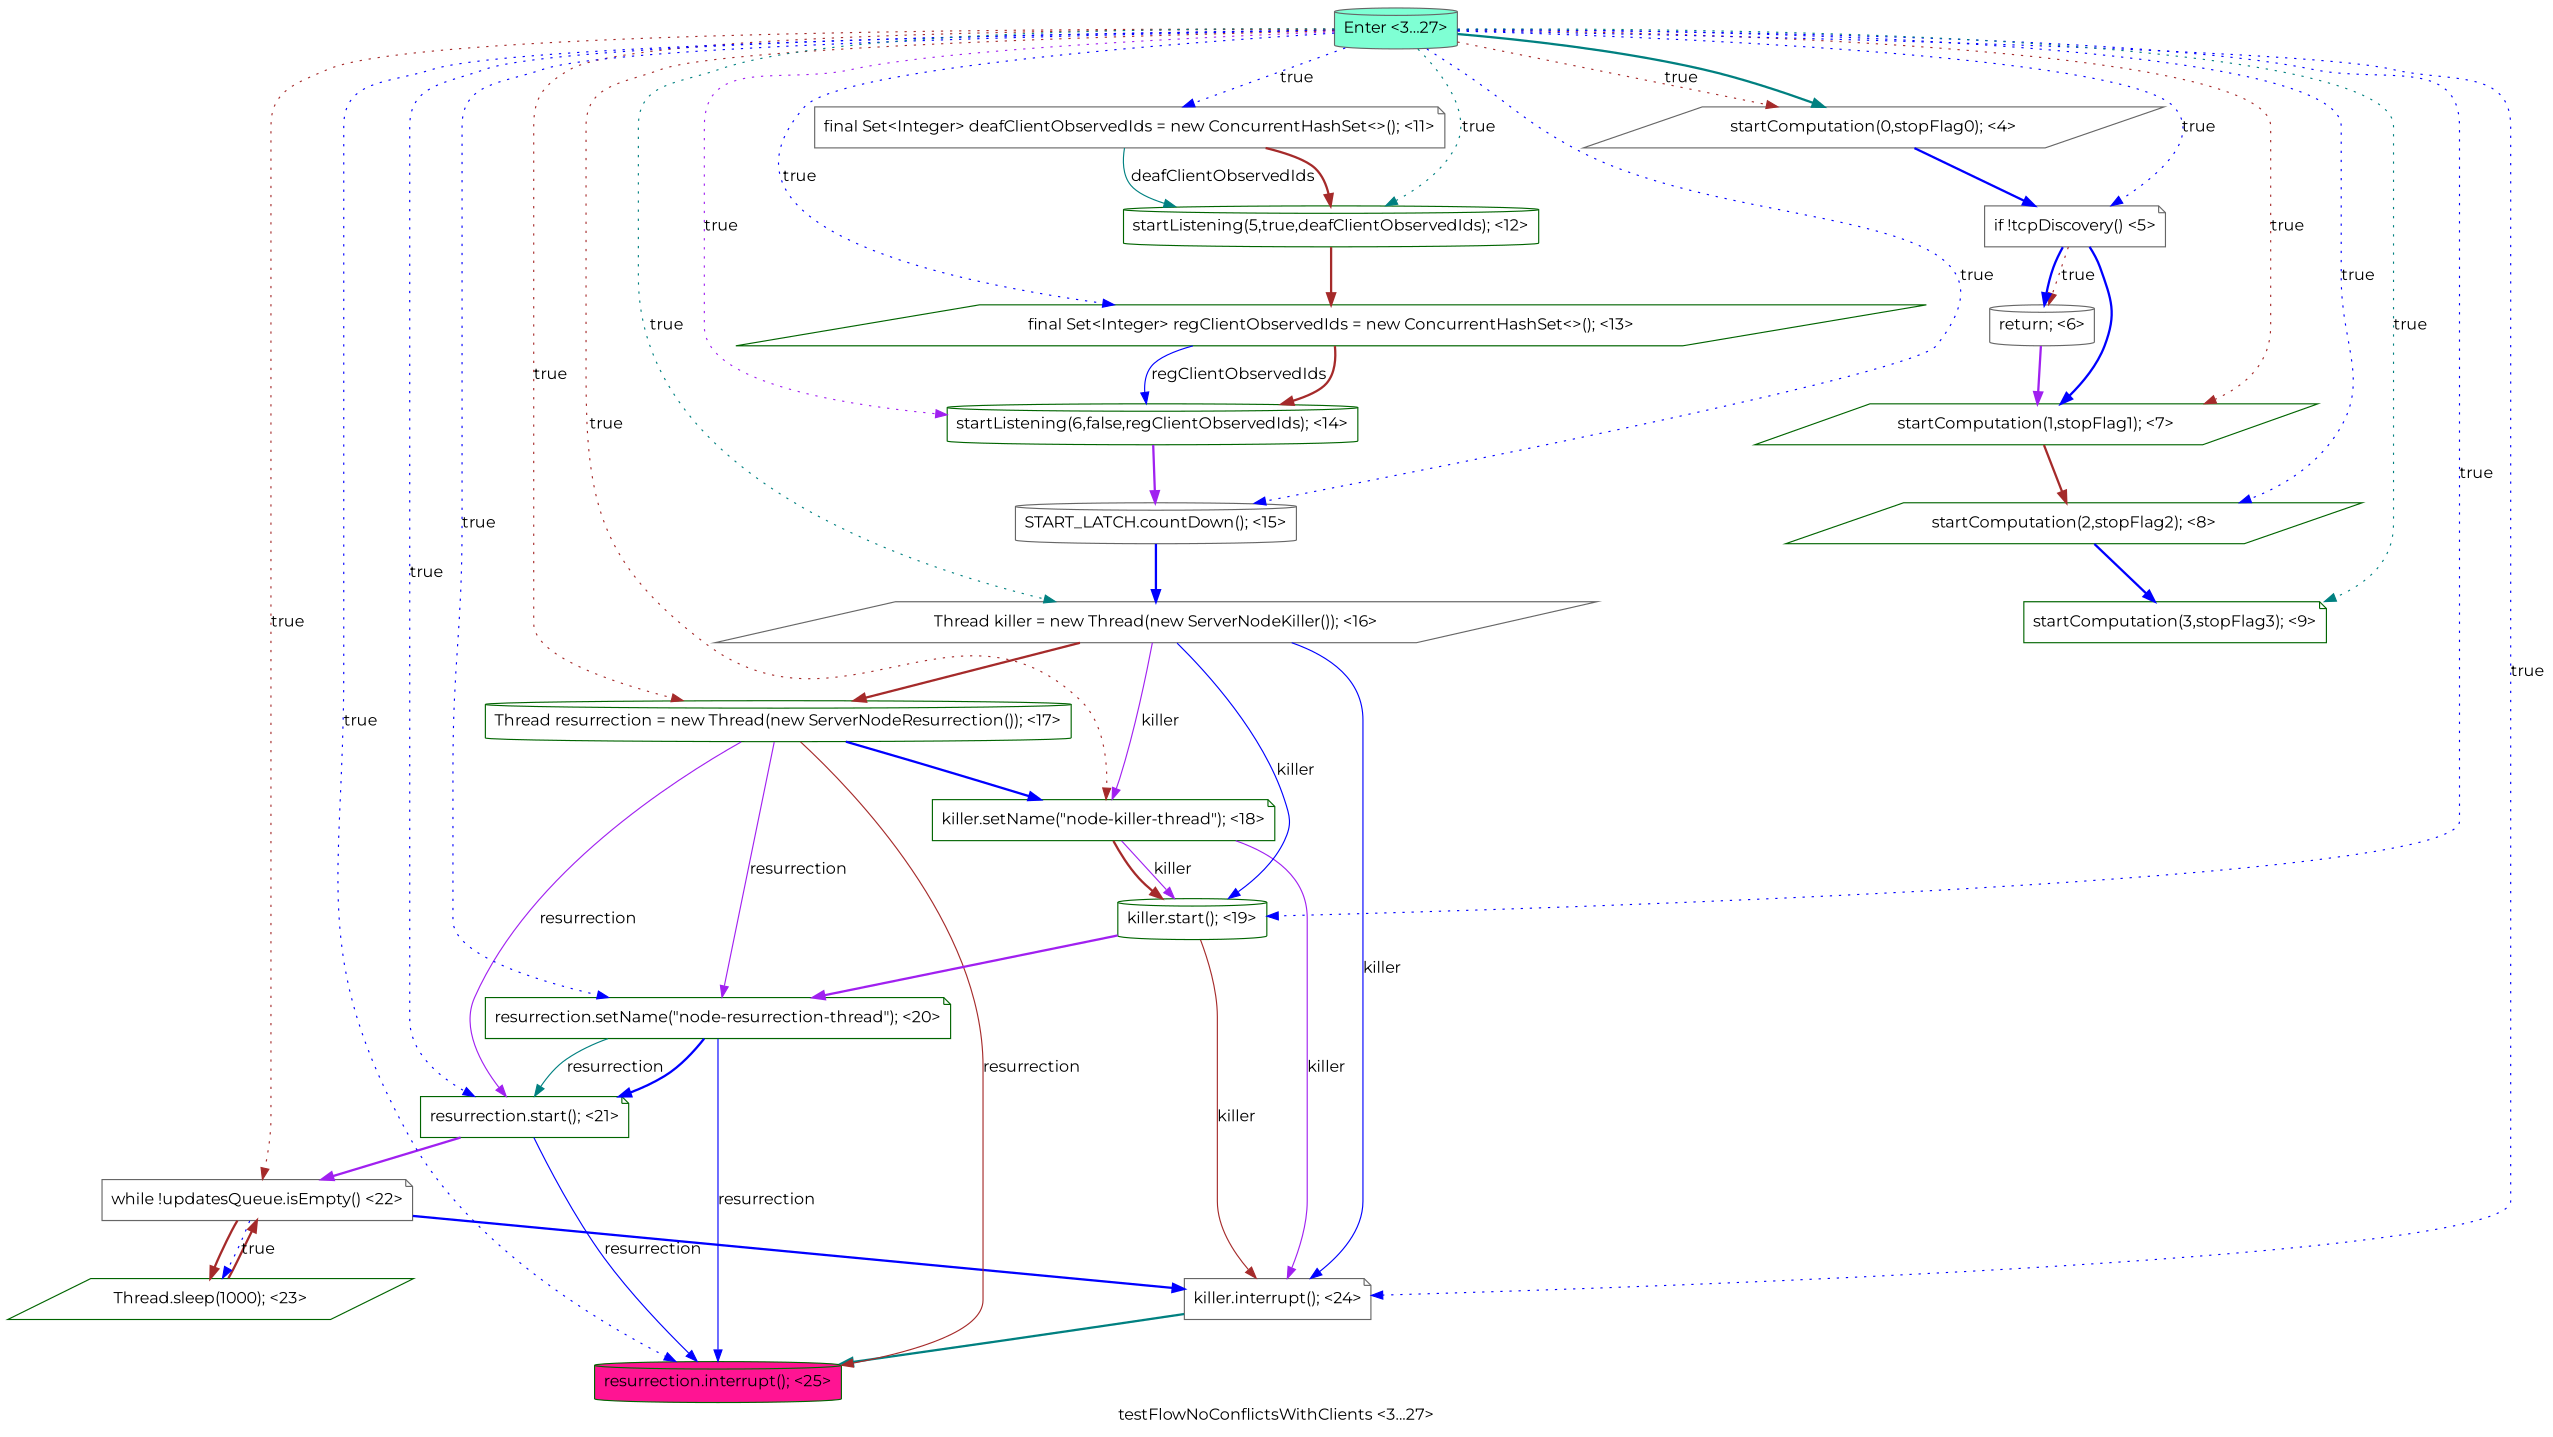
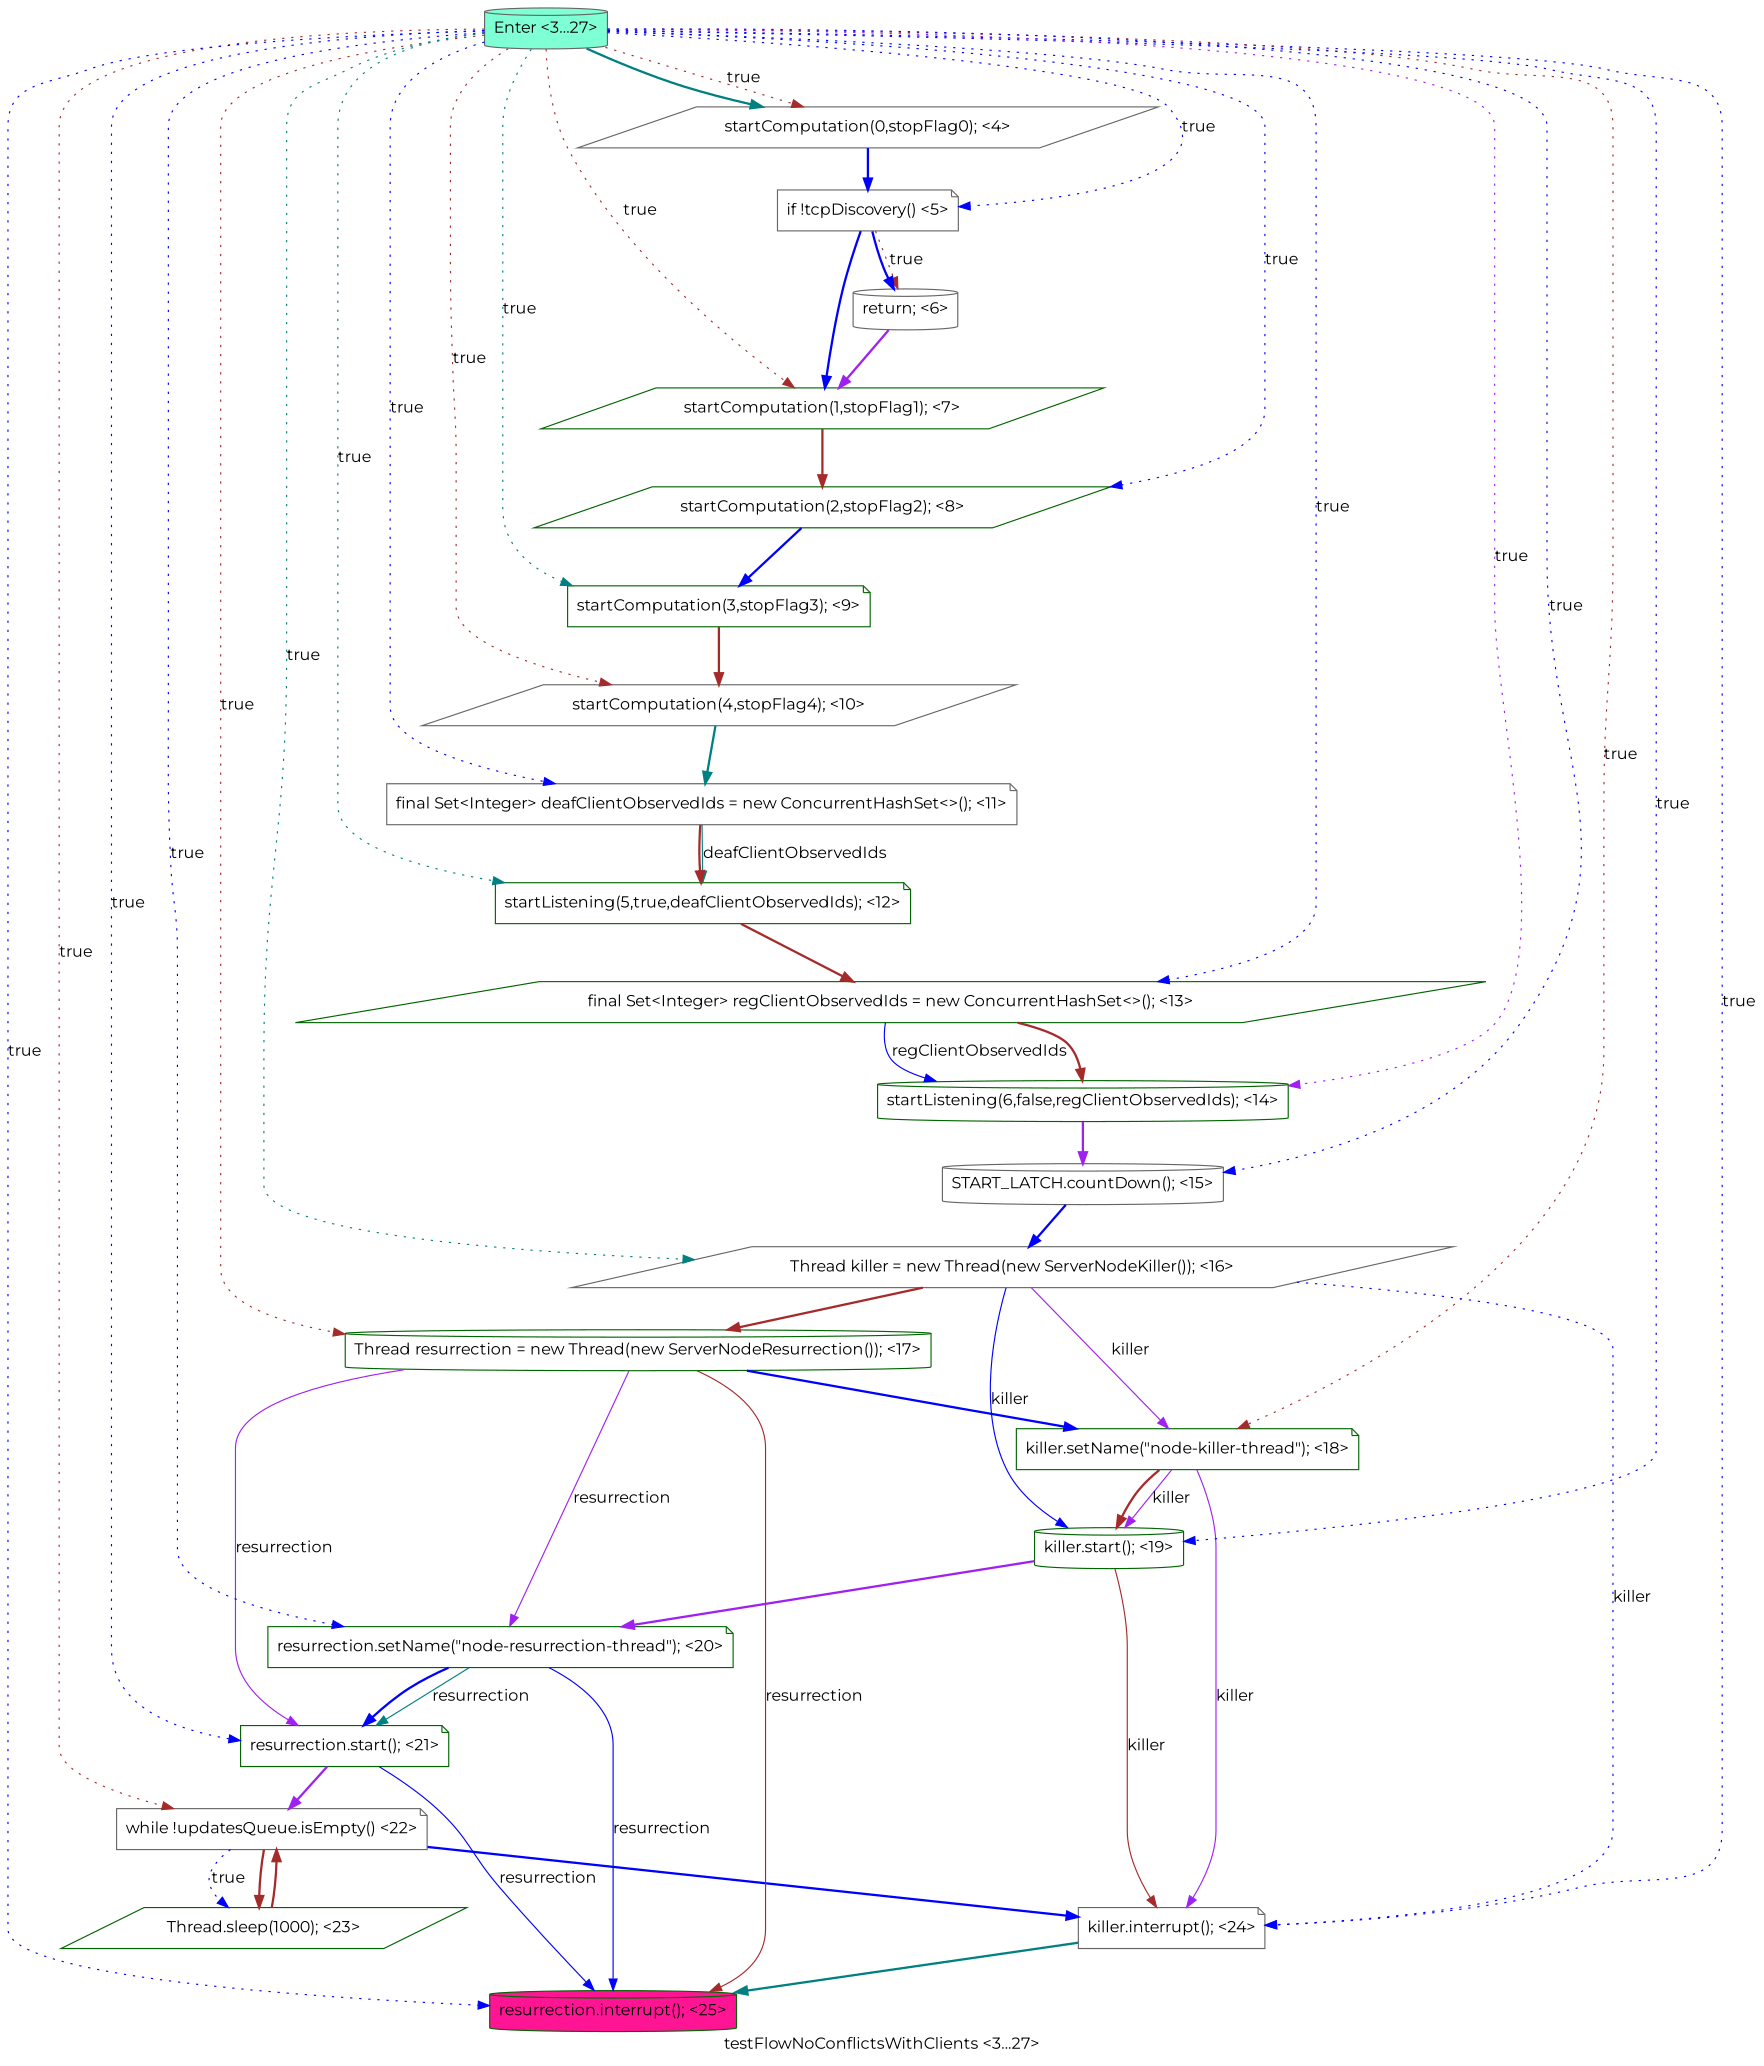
(1331, 226) -> (703, 903)
none -> (719, 705)
(1363, 947) -> (1613, 1607)
